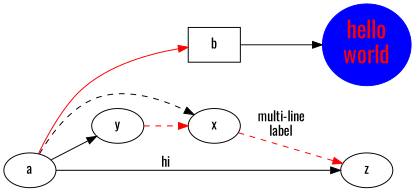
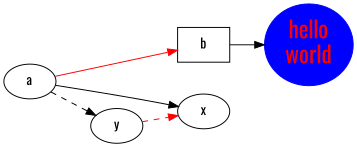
(102, 96) -> (112, 95)
(70, 150) -> (69, 101)
(367, 170) -> none
